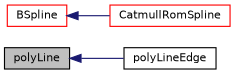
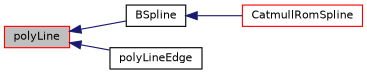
(37, 16) -> (156, 16)
none -> (103, 25)
(37, 58) -> (37, 37)
